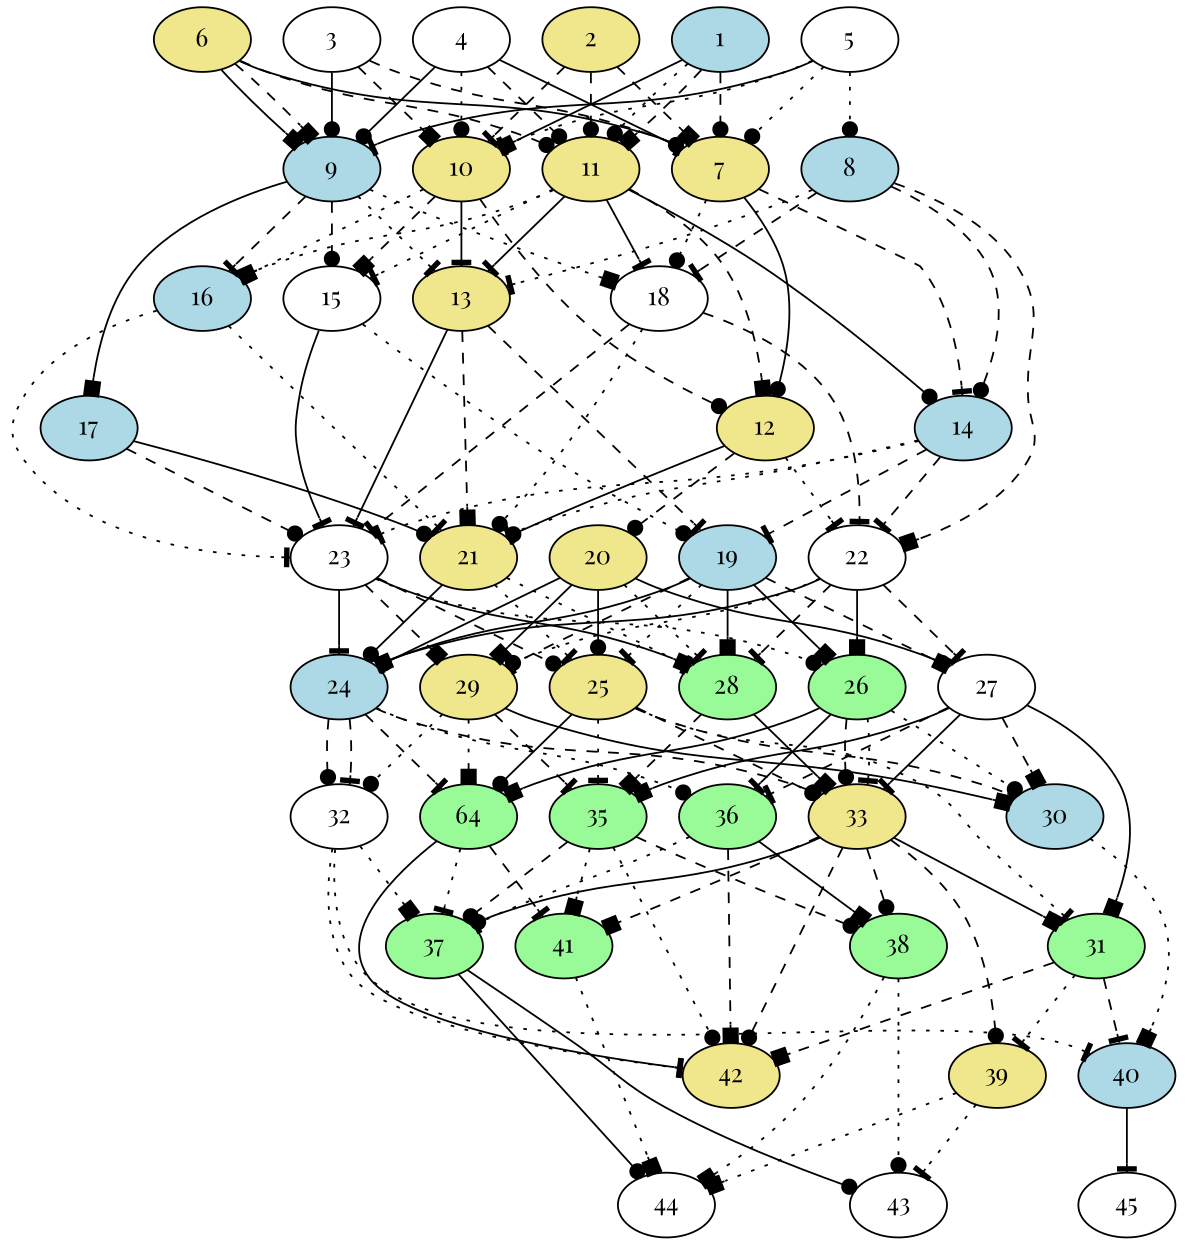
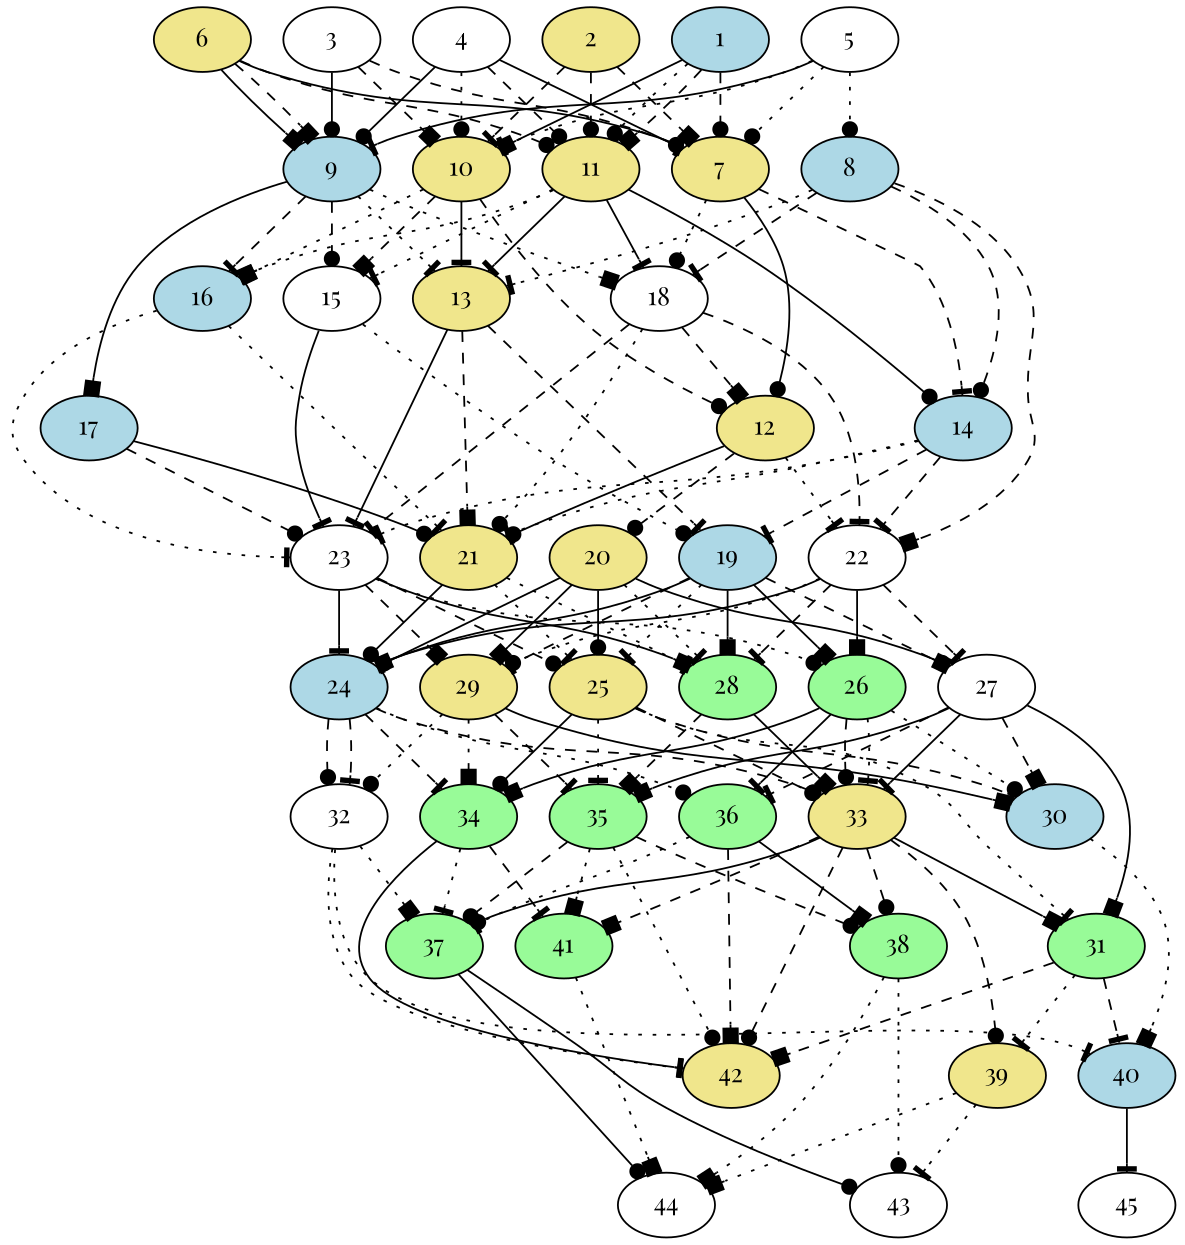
(726, 269) -> (706, 356)
(469, 817) -> (469, 817)
